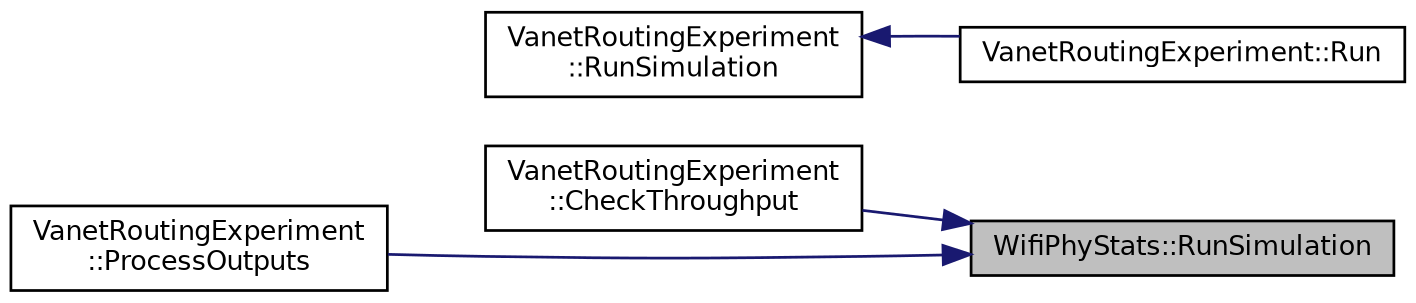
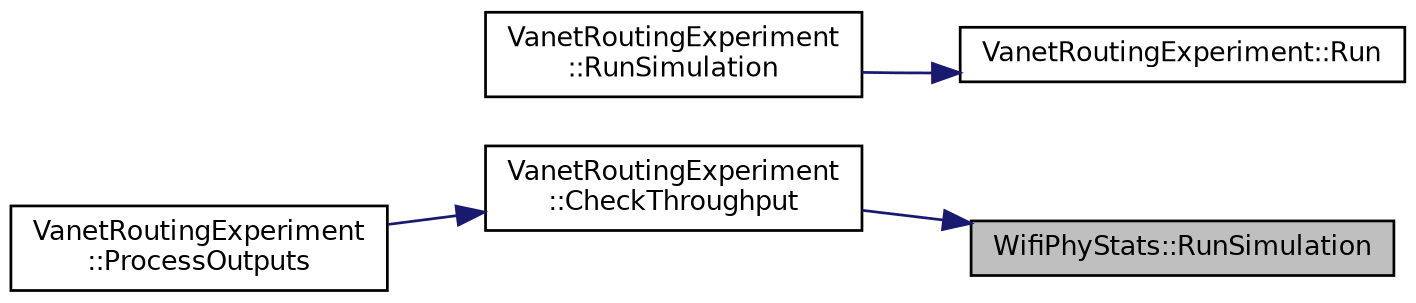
(925, 36) -> (897, 73)
(665, 258) -> (422, 220)
